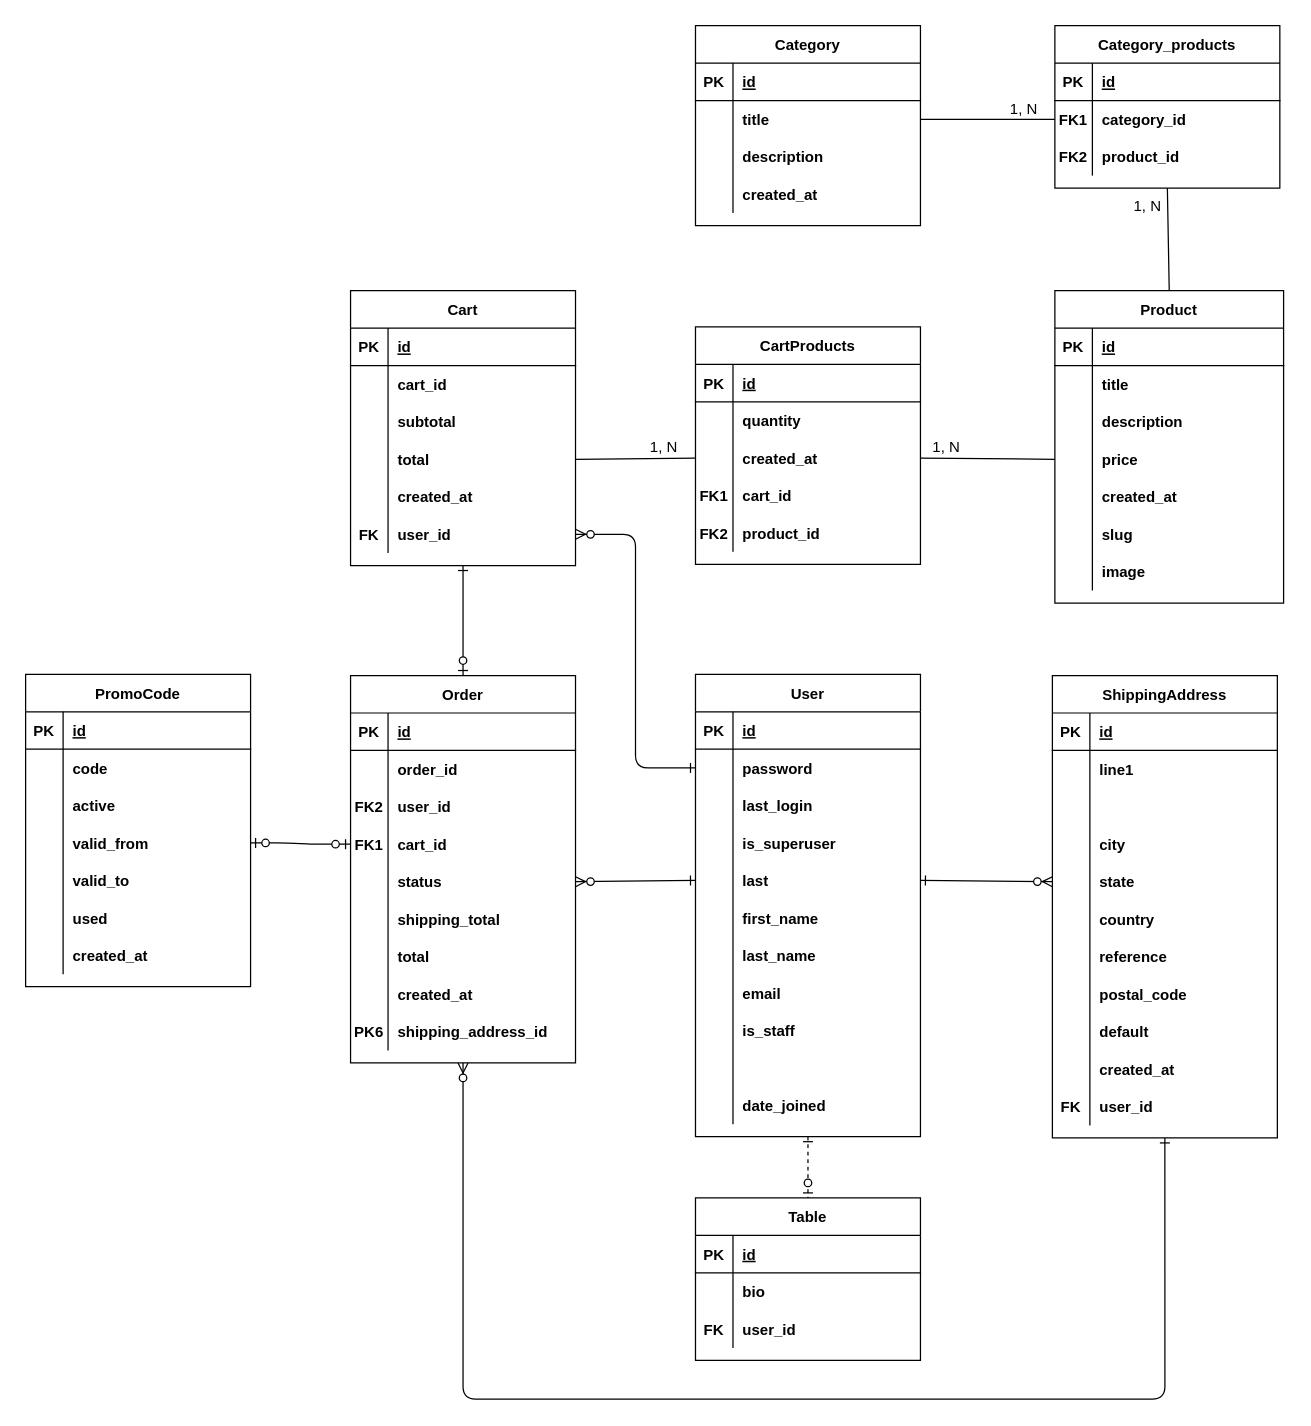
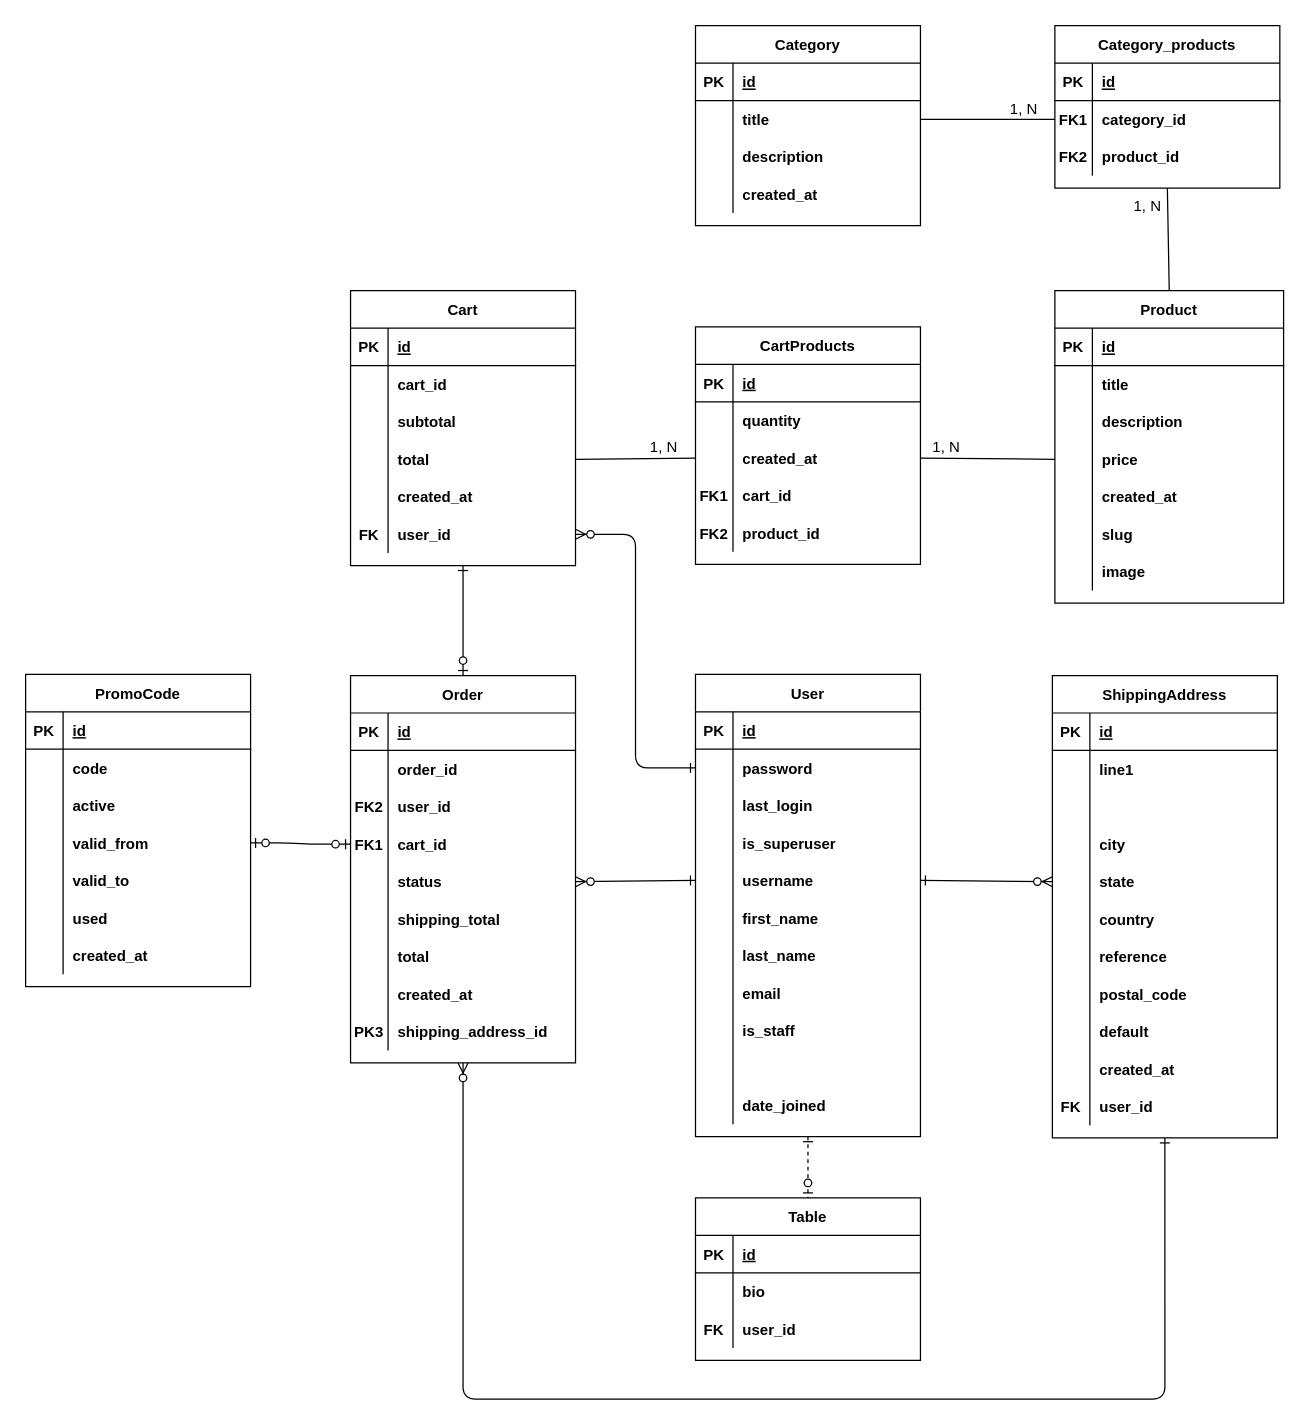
(757, 881) -> (776, 881)
(369, 1033) -> (369, 1033)
